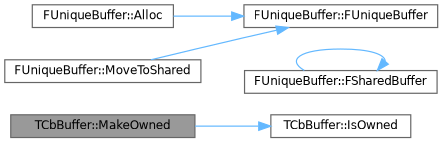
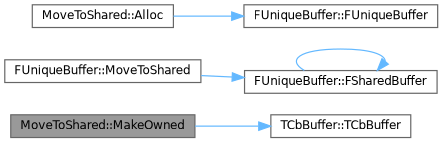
(103, 16) -> (103, 16)
(214, 45) -> (217, 76)
(103, 126) -> (103, 126)
(341, 126) -> (341, 126)
